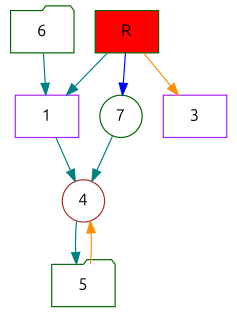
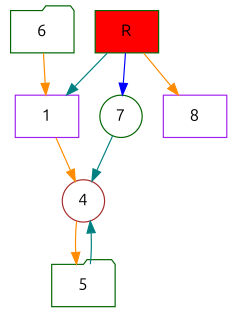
(44, 68) -> (44, 68)
(195, 116) -> (195, 116)
(63, 154) -> (63, 154)
(76, 237) -> (76, 237)
(91, 249) -> (91, 249)
